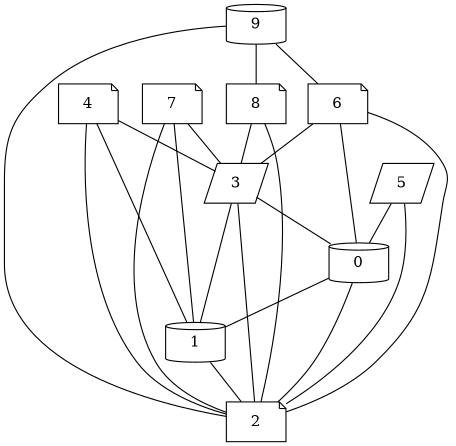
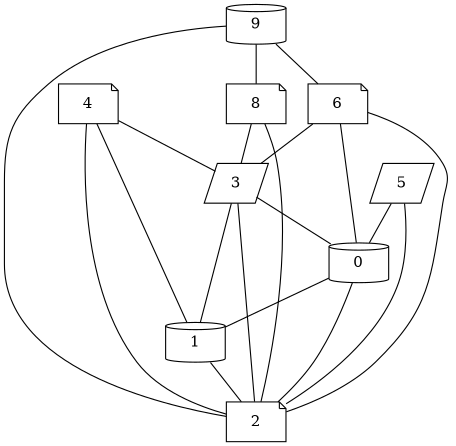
(172, 104) -> none
